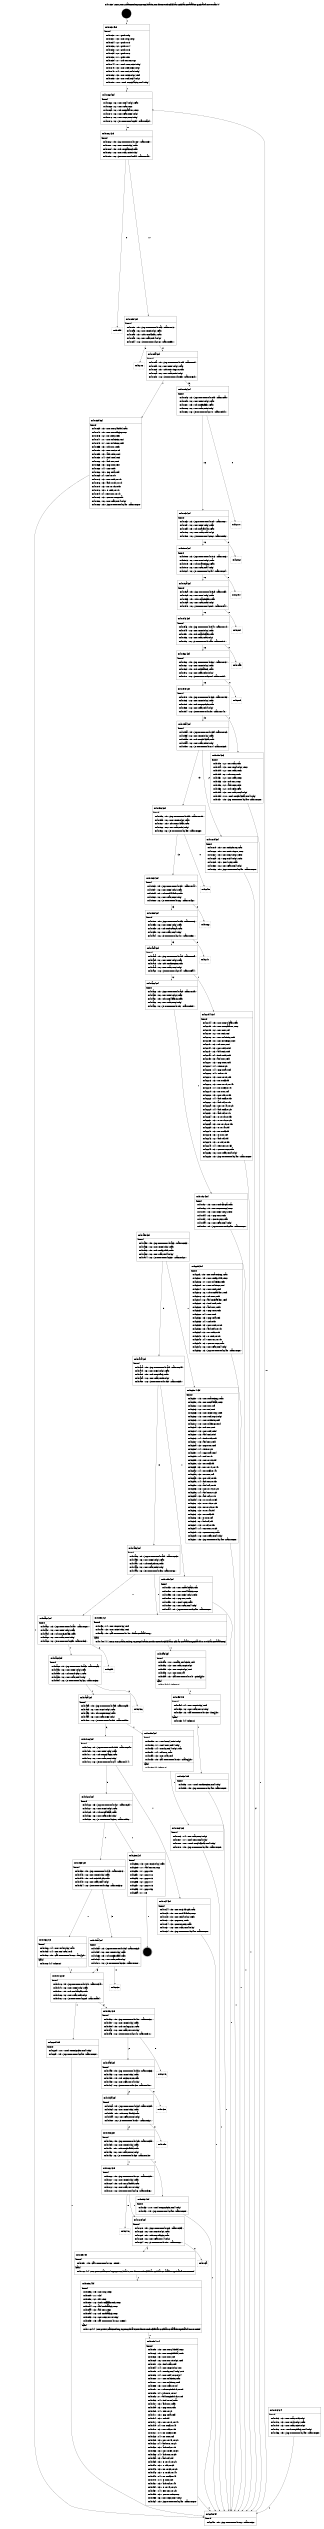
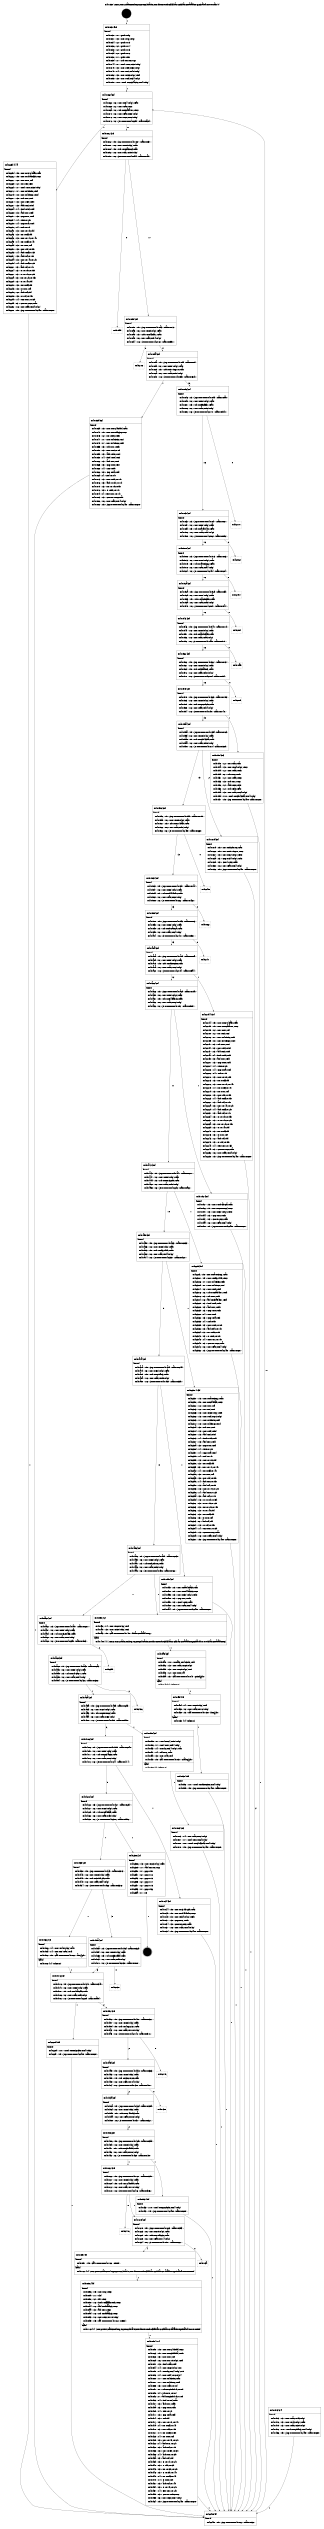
none -> (30, 238)
none -> (168, 1177)
(70, 1649) -> none
(162, 2145) -> none
